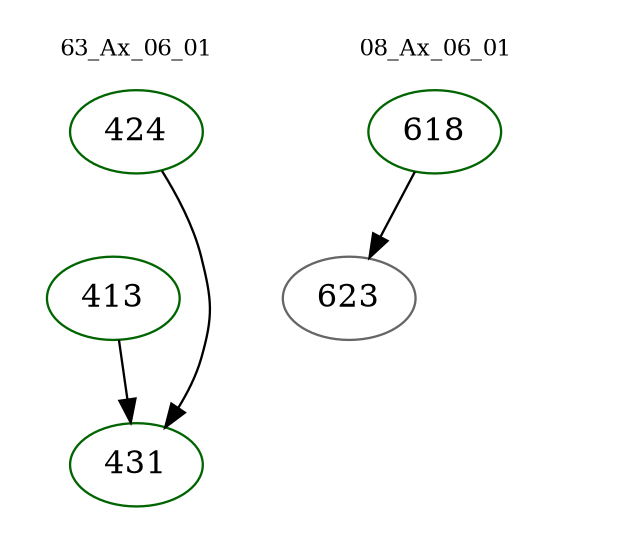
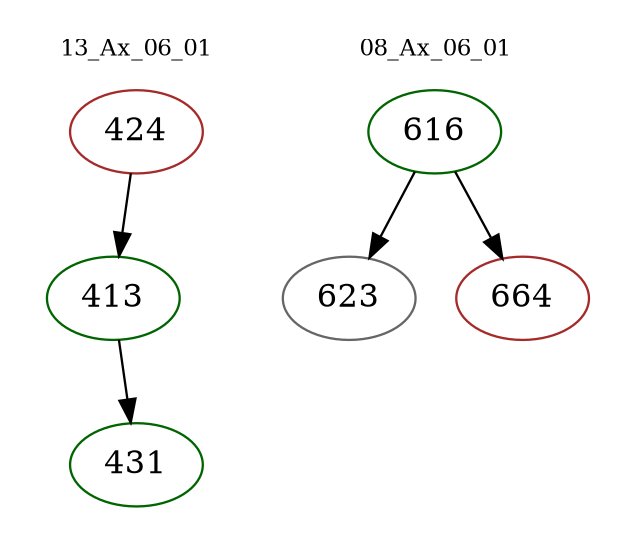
(136, 50) -> (136, 50)
(136, 132) -> (136, 132)
(435, 132) -> (435, 132)
(208, 288) -> (127, 203)
none -> (523, 298)
